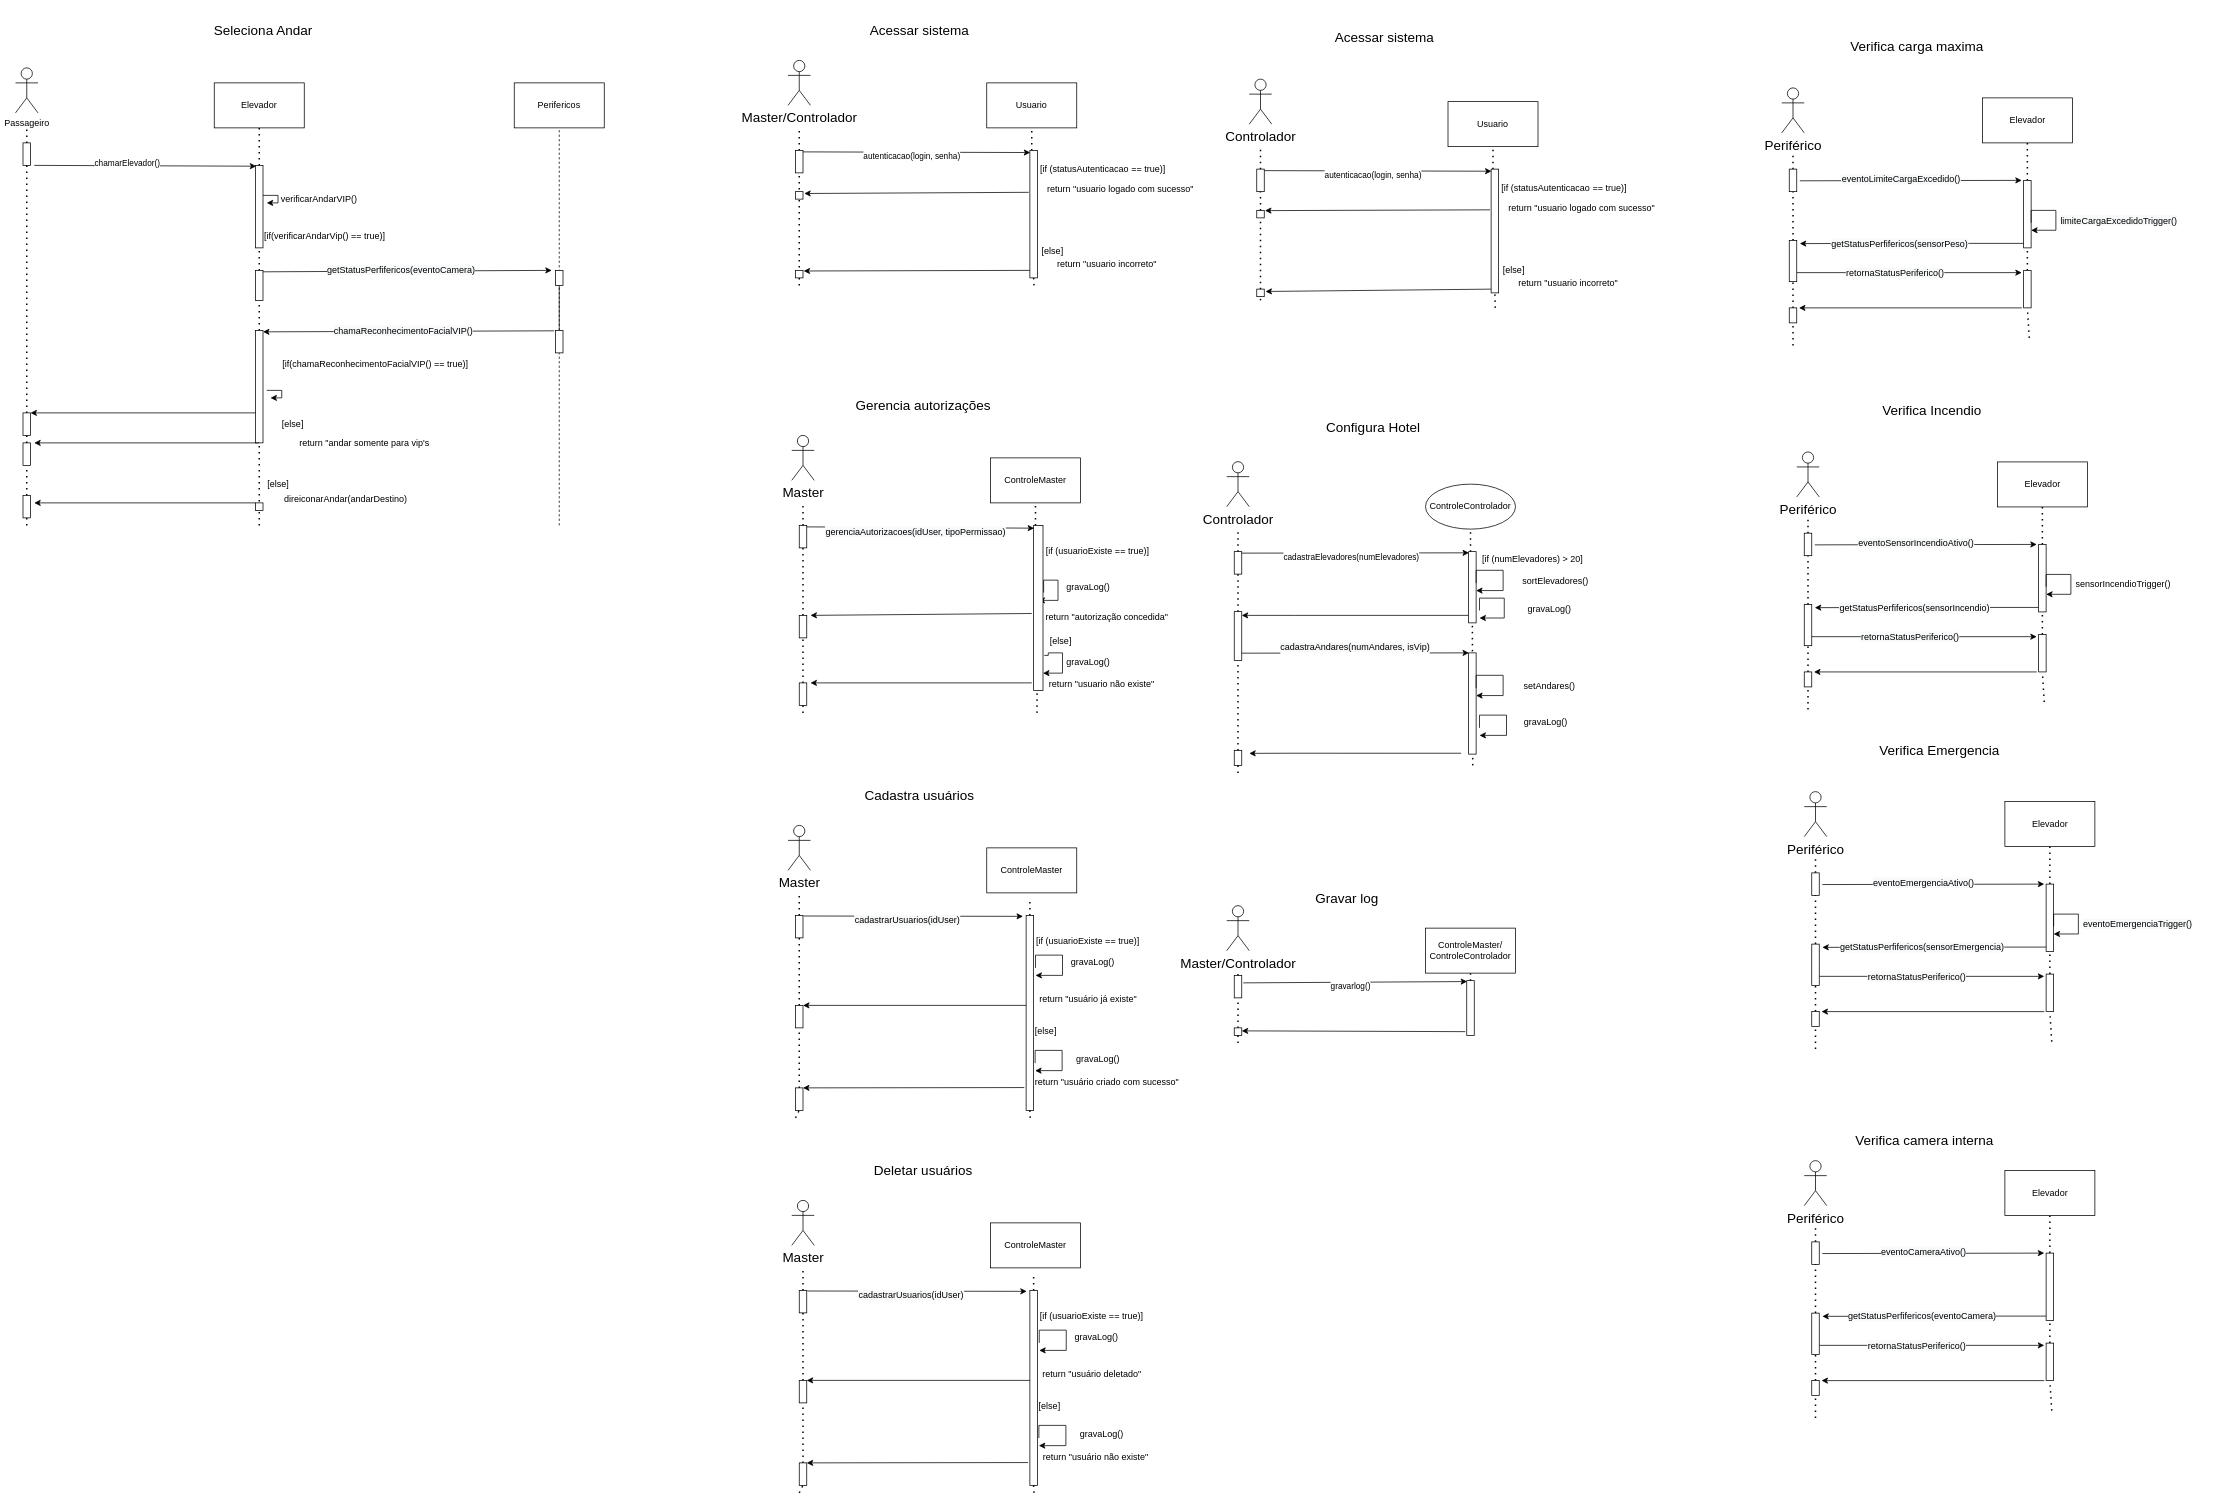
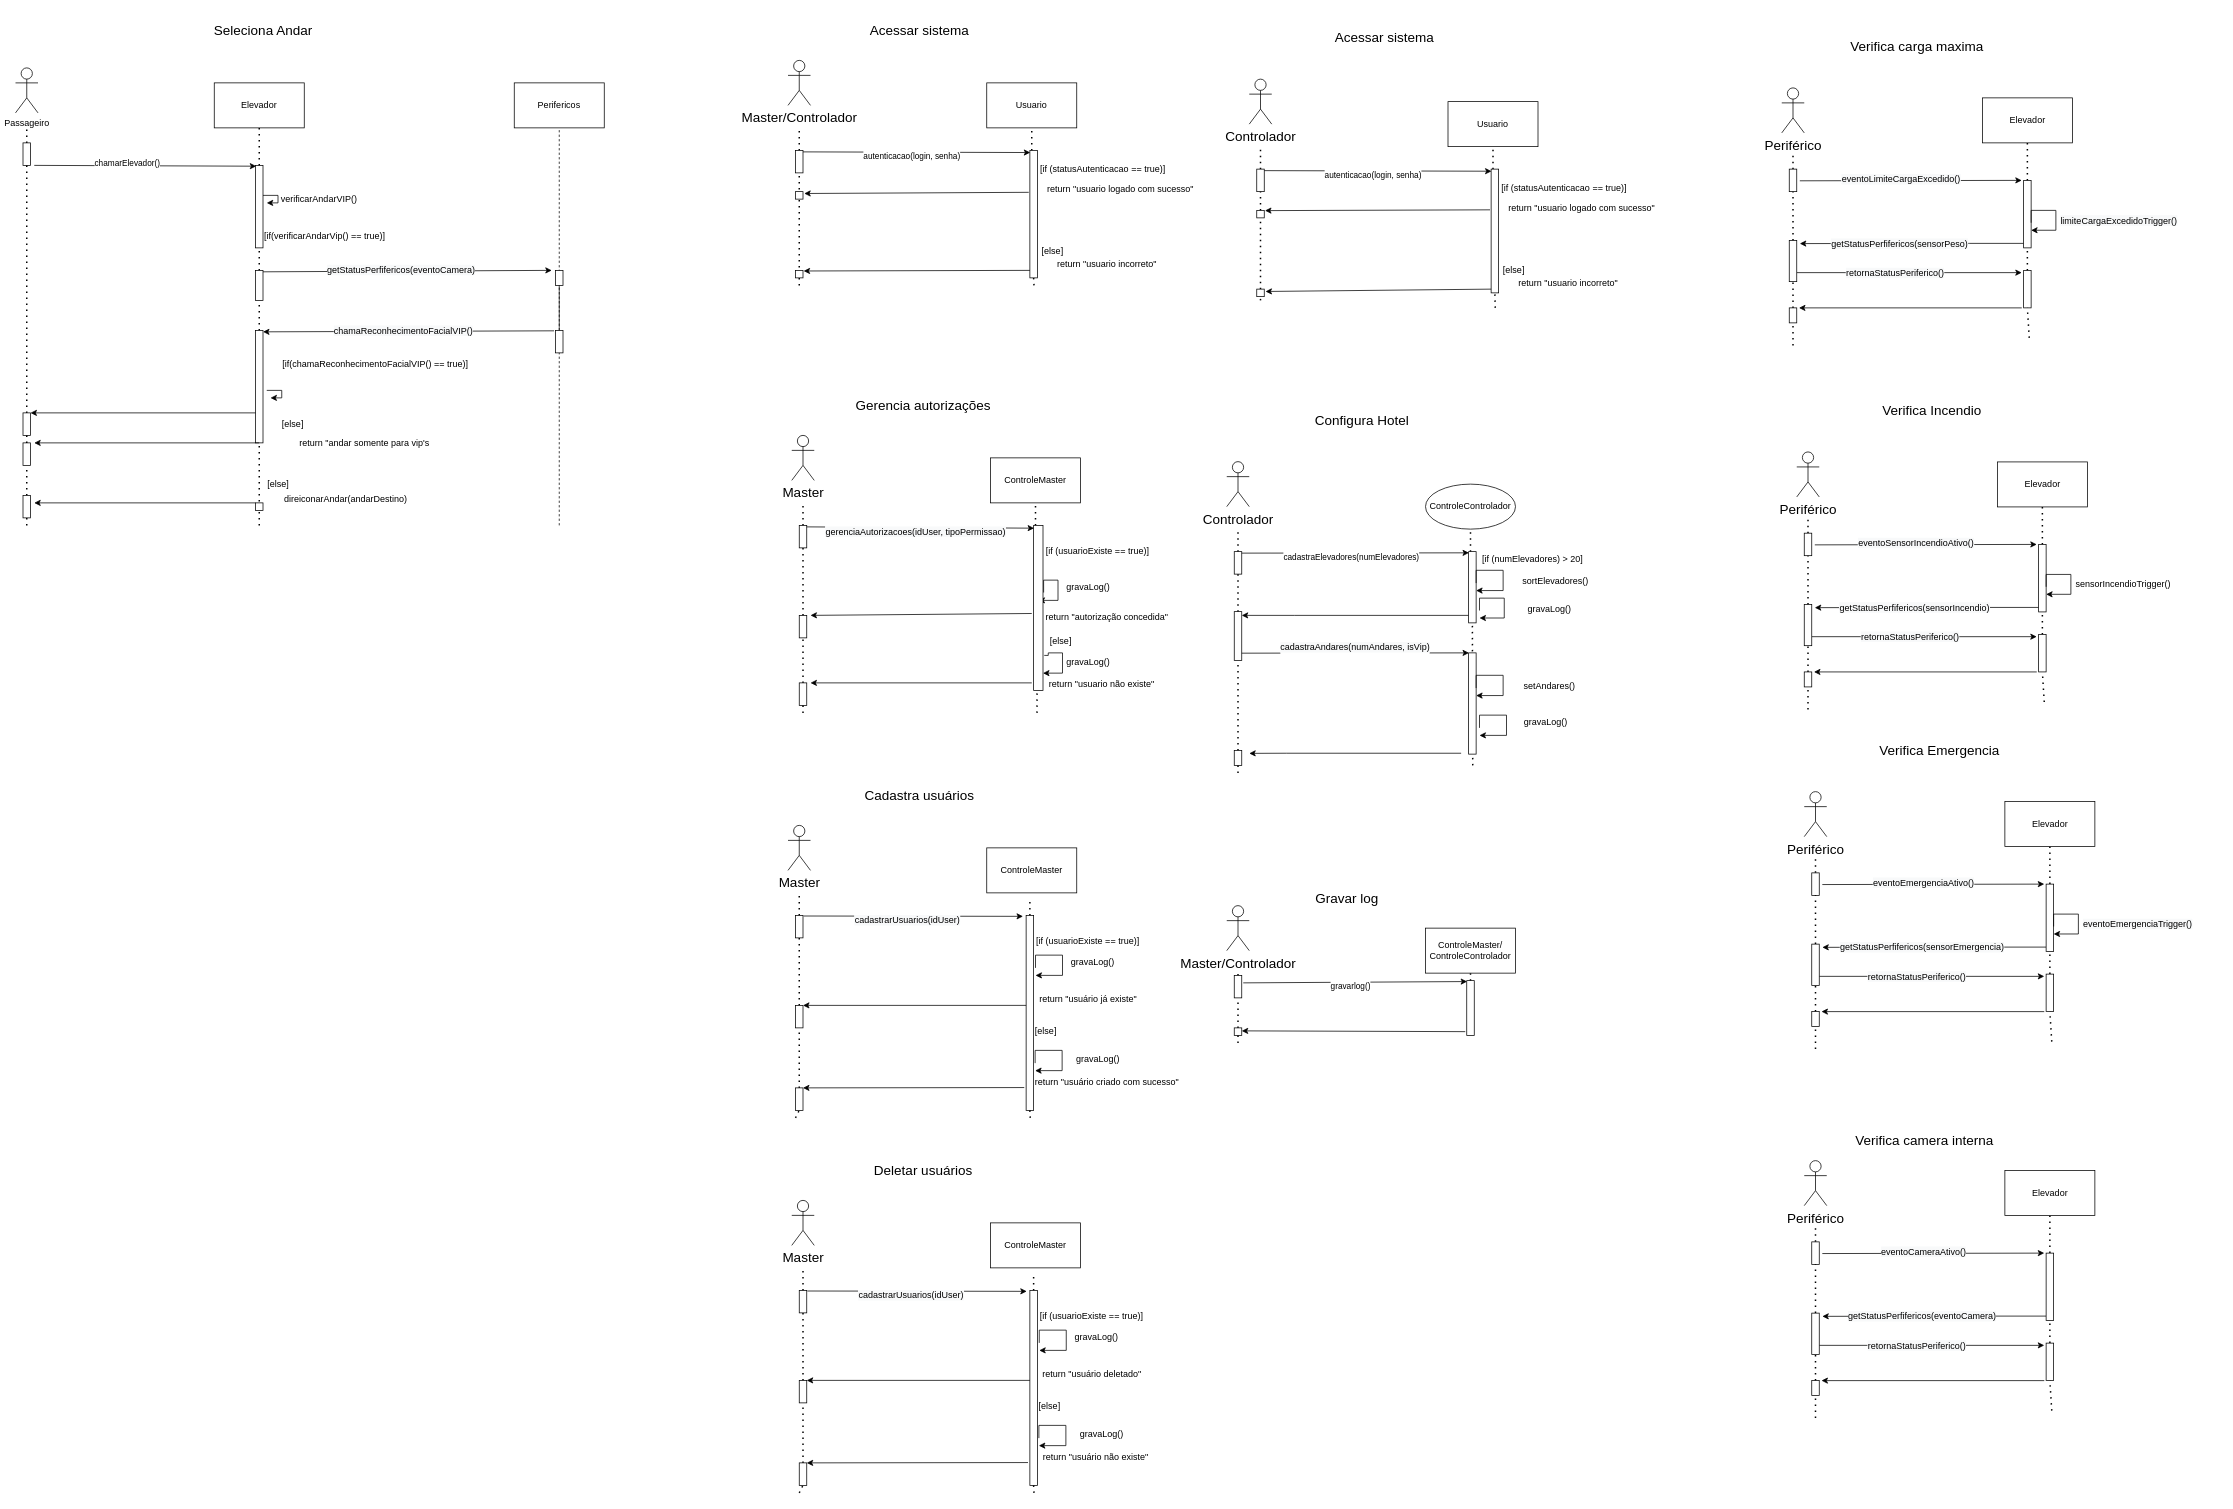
(1373, 428) -> (1362, 420)
